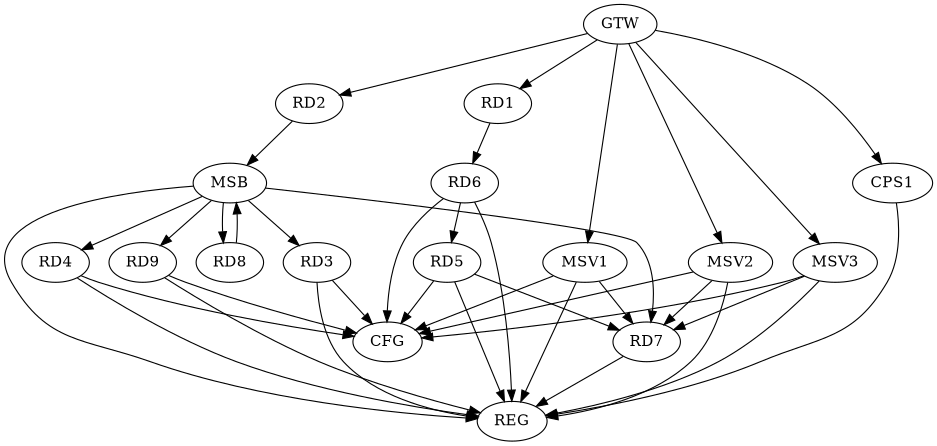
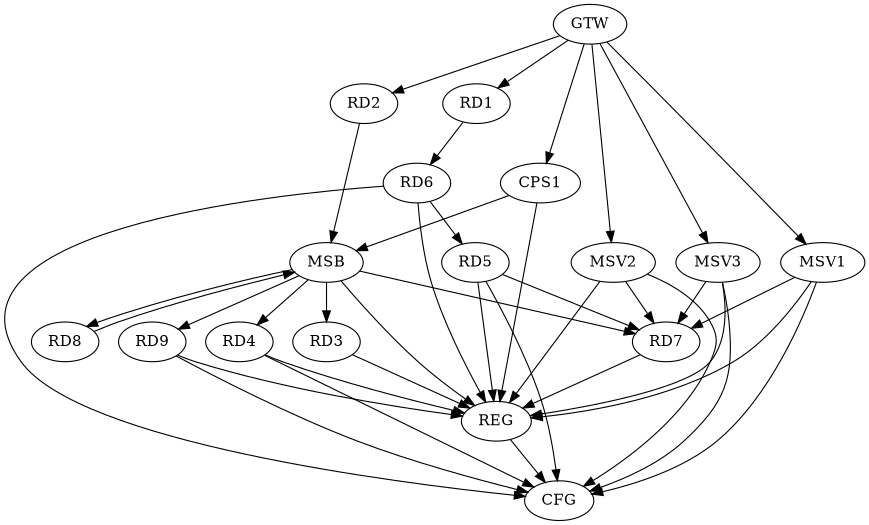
none -> (434, 223)
(348, 298) -> (524, 457)
